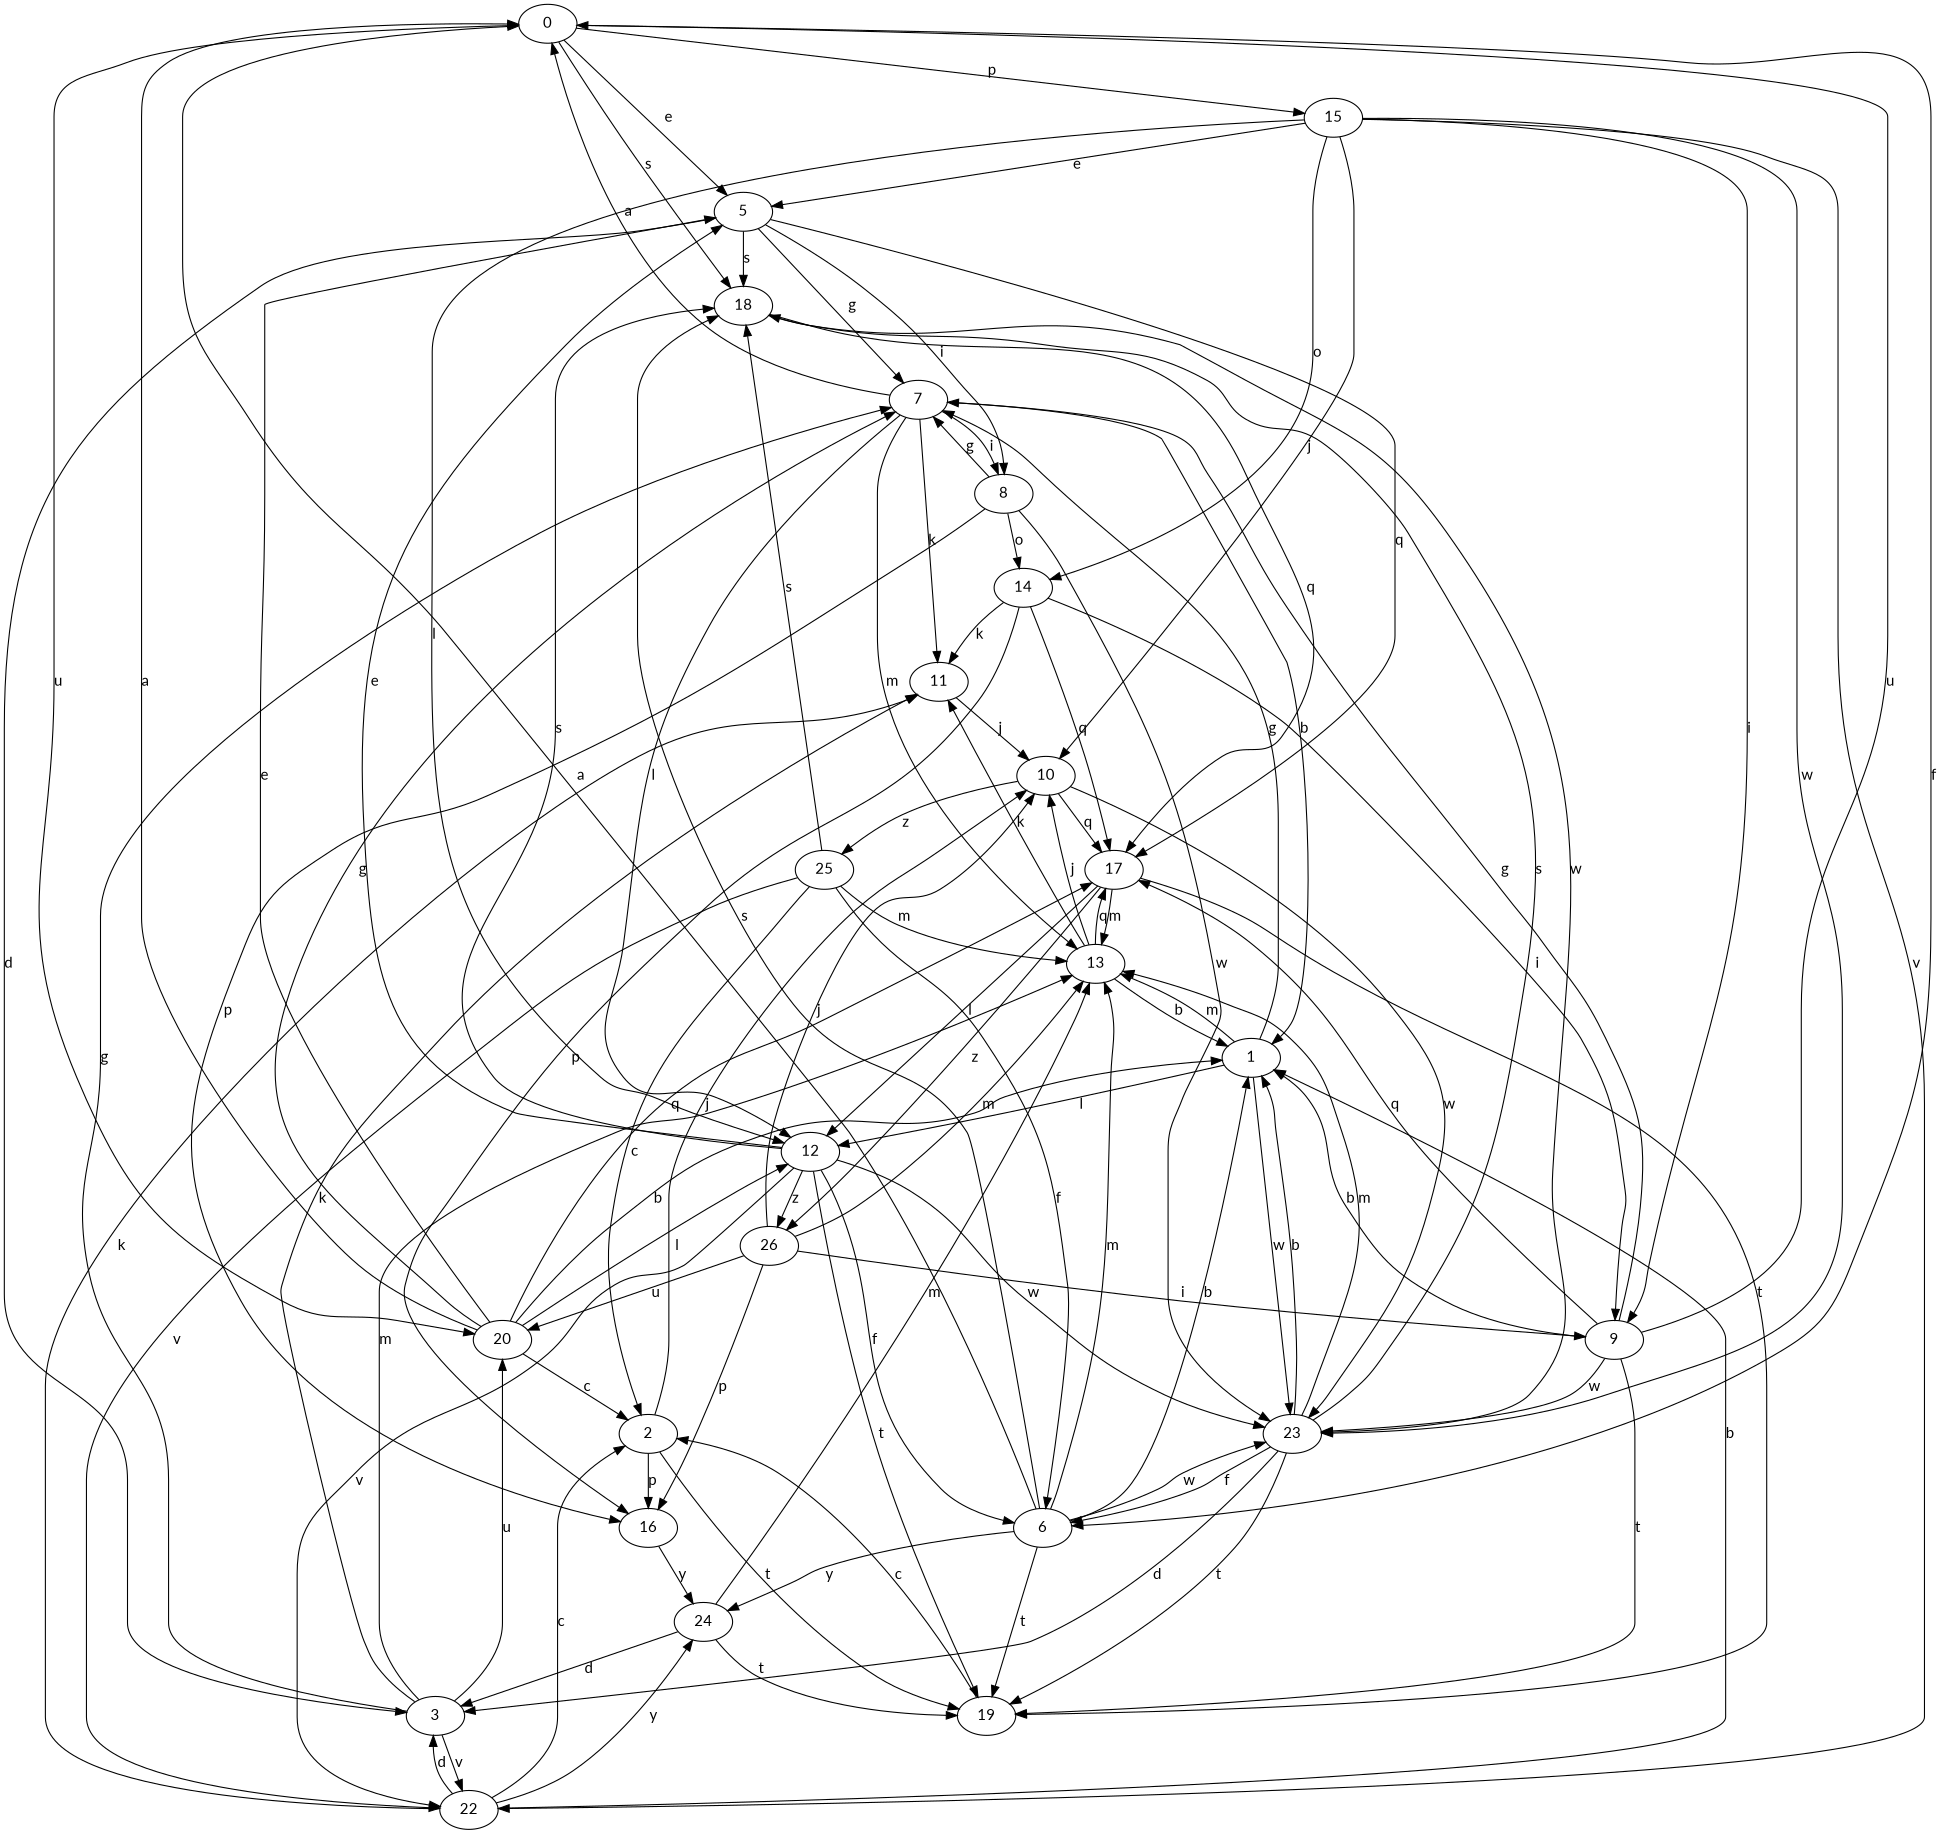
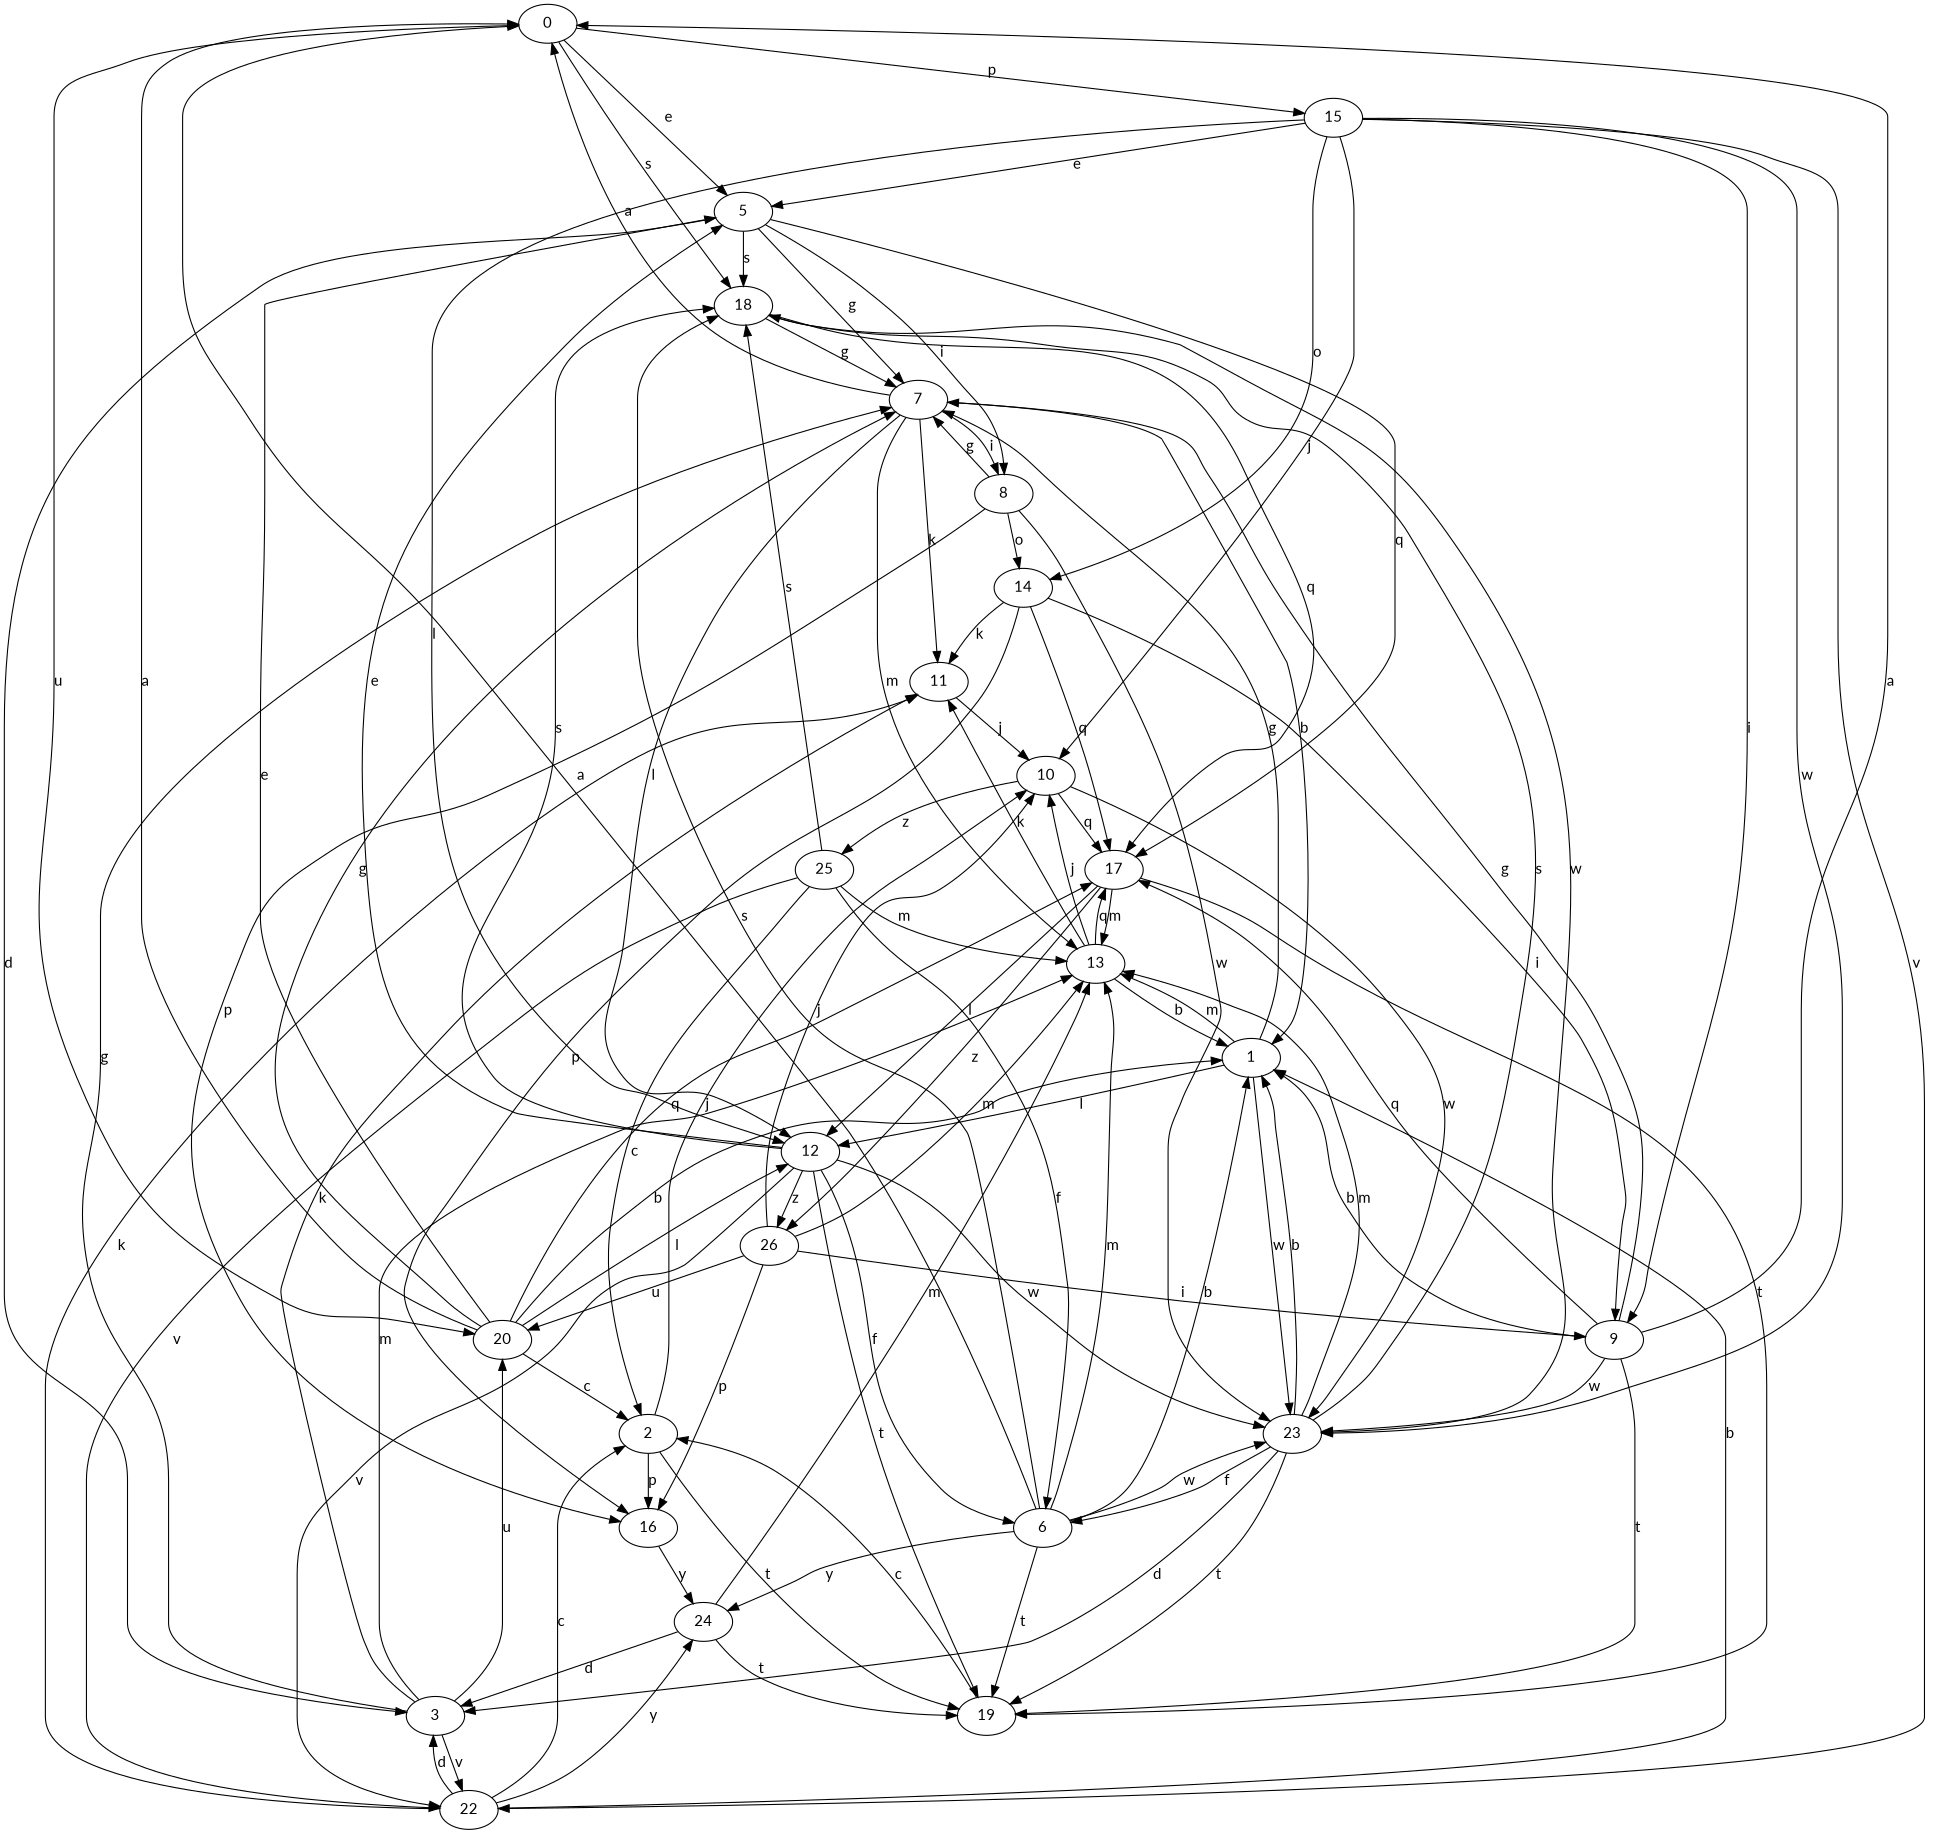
none -> (826, 350)
(1931, 420) -> none
(1890, 682) -> (1890, 682)
